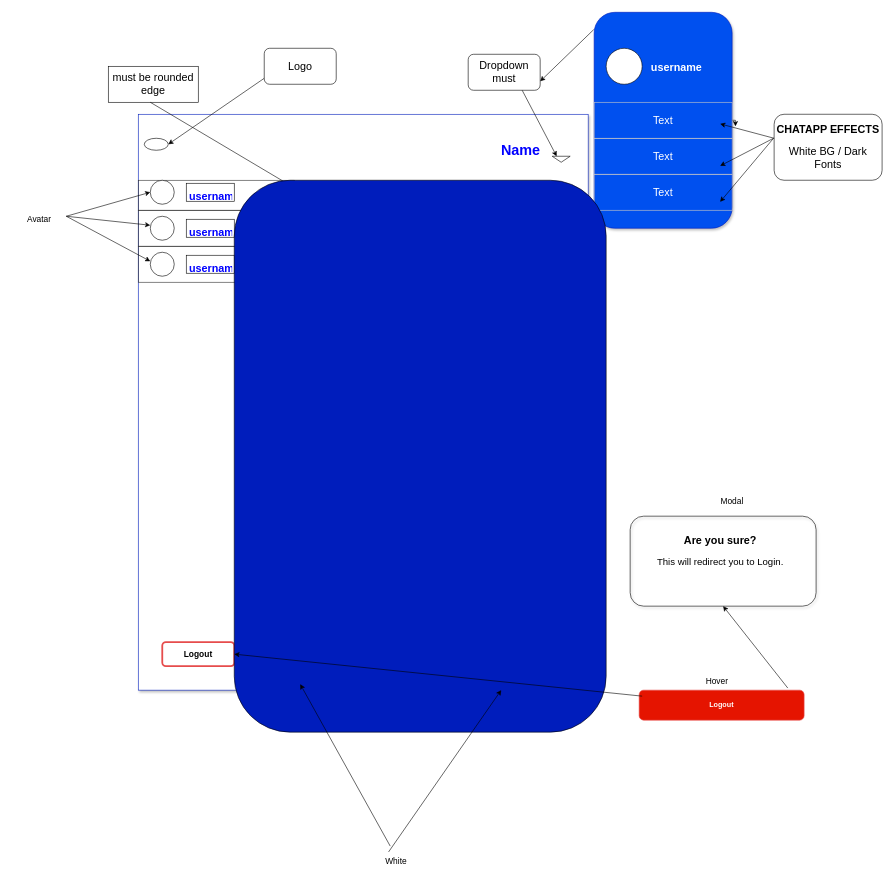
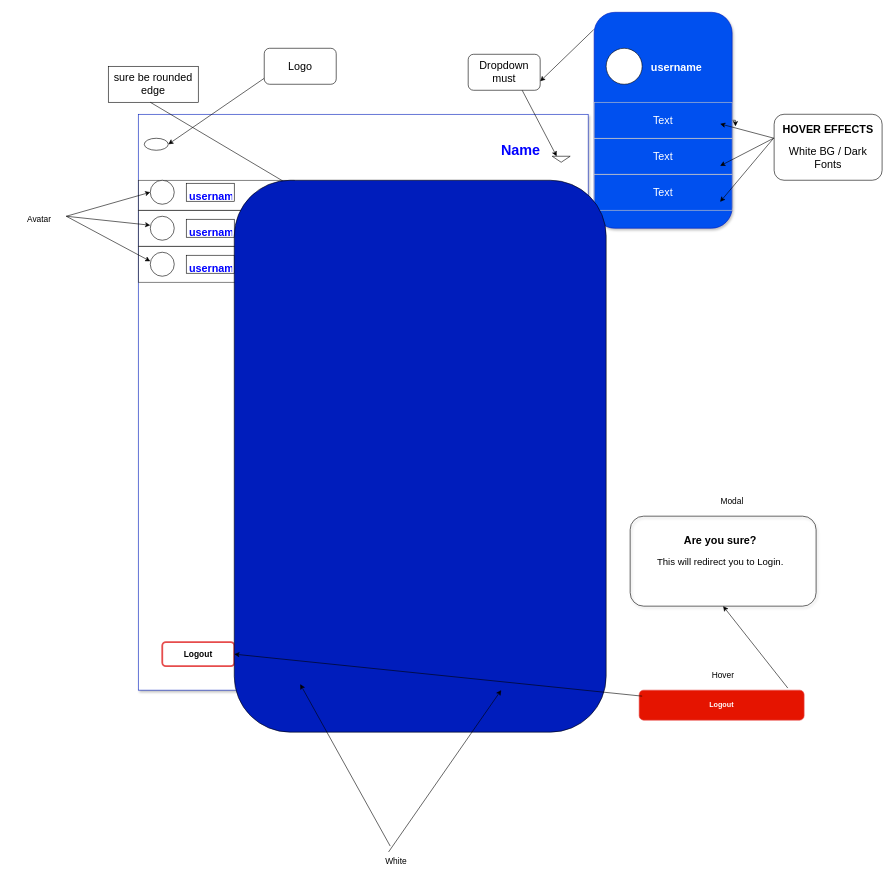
(153, 84) -> (153, 84)
(828, 147) -> (828, 147)
(717, 681) -> (723, 675)
